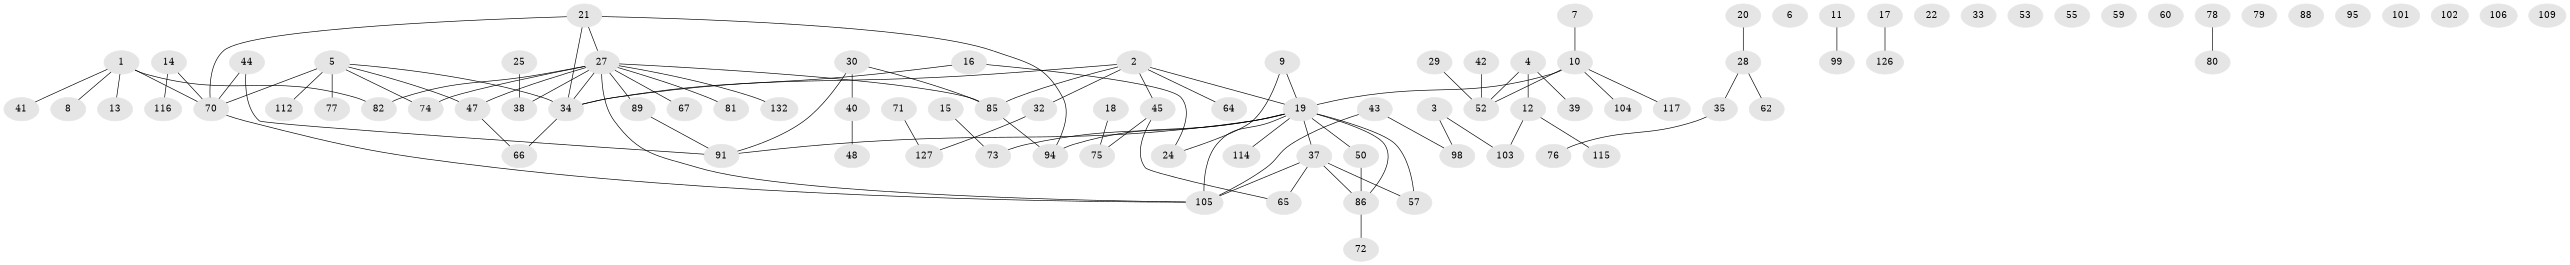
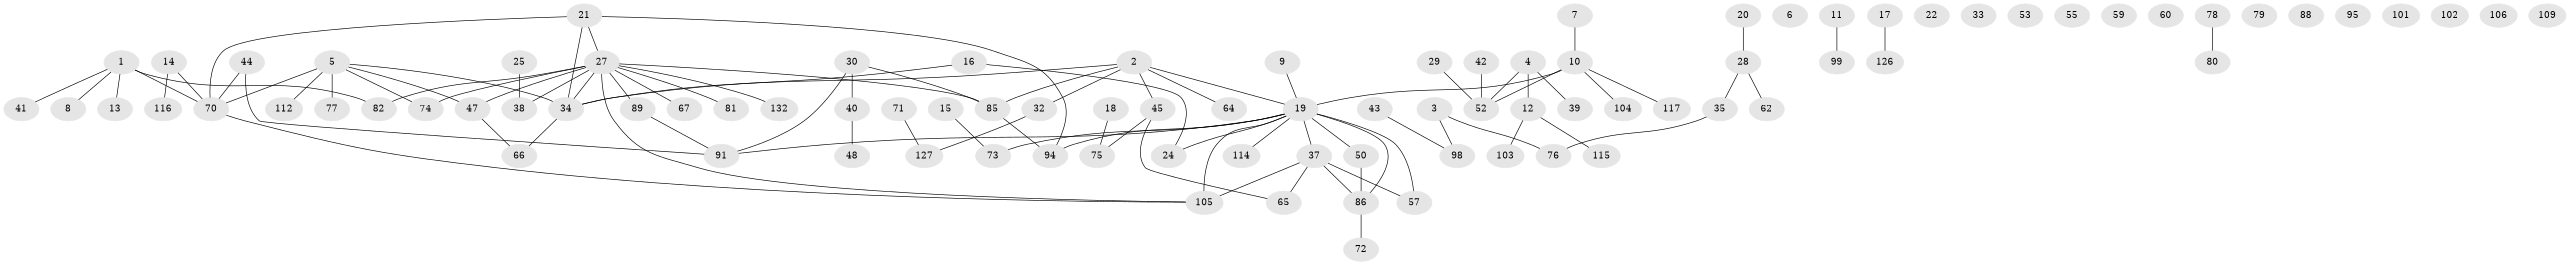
(1259, 114) -> (1216, 138)
(1470, 133) -> (1494, 133)
(1285, 149) -> none
